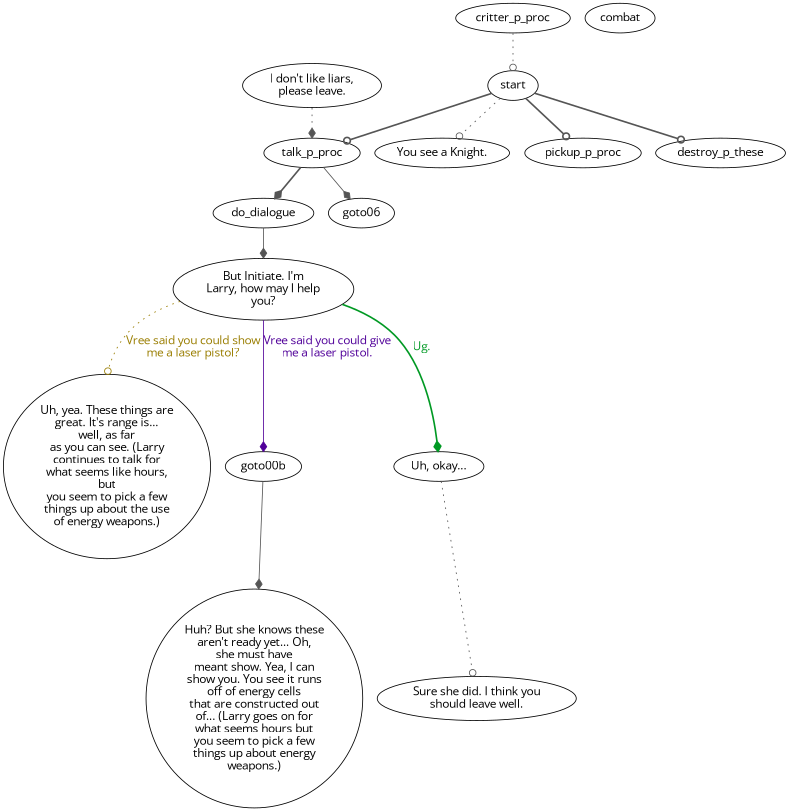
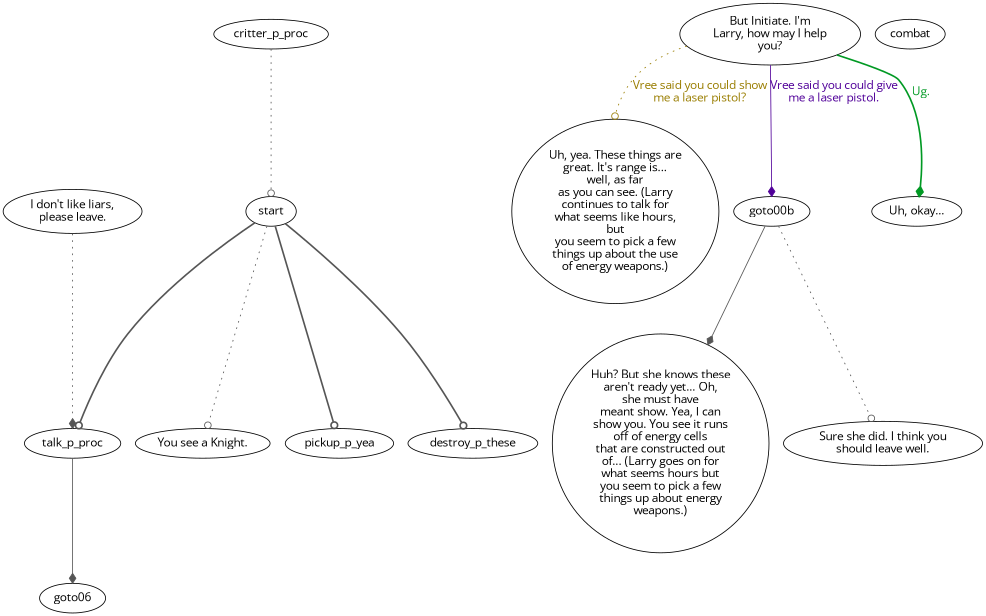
(583, 153) -> (339, 443)
(263, 213) -> none
(457, 575) -> (824, 321)
